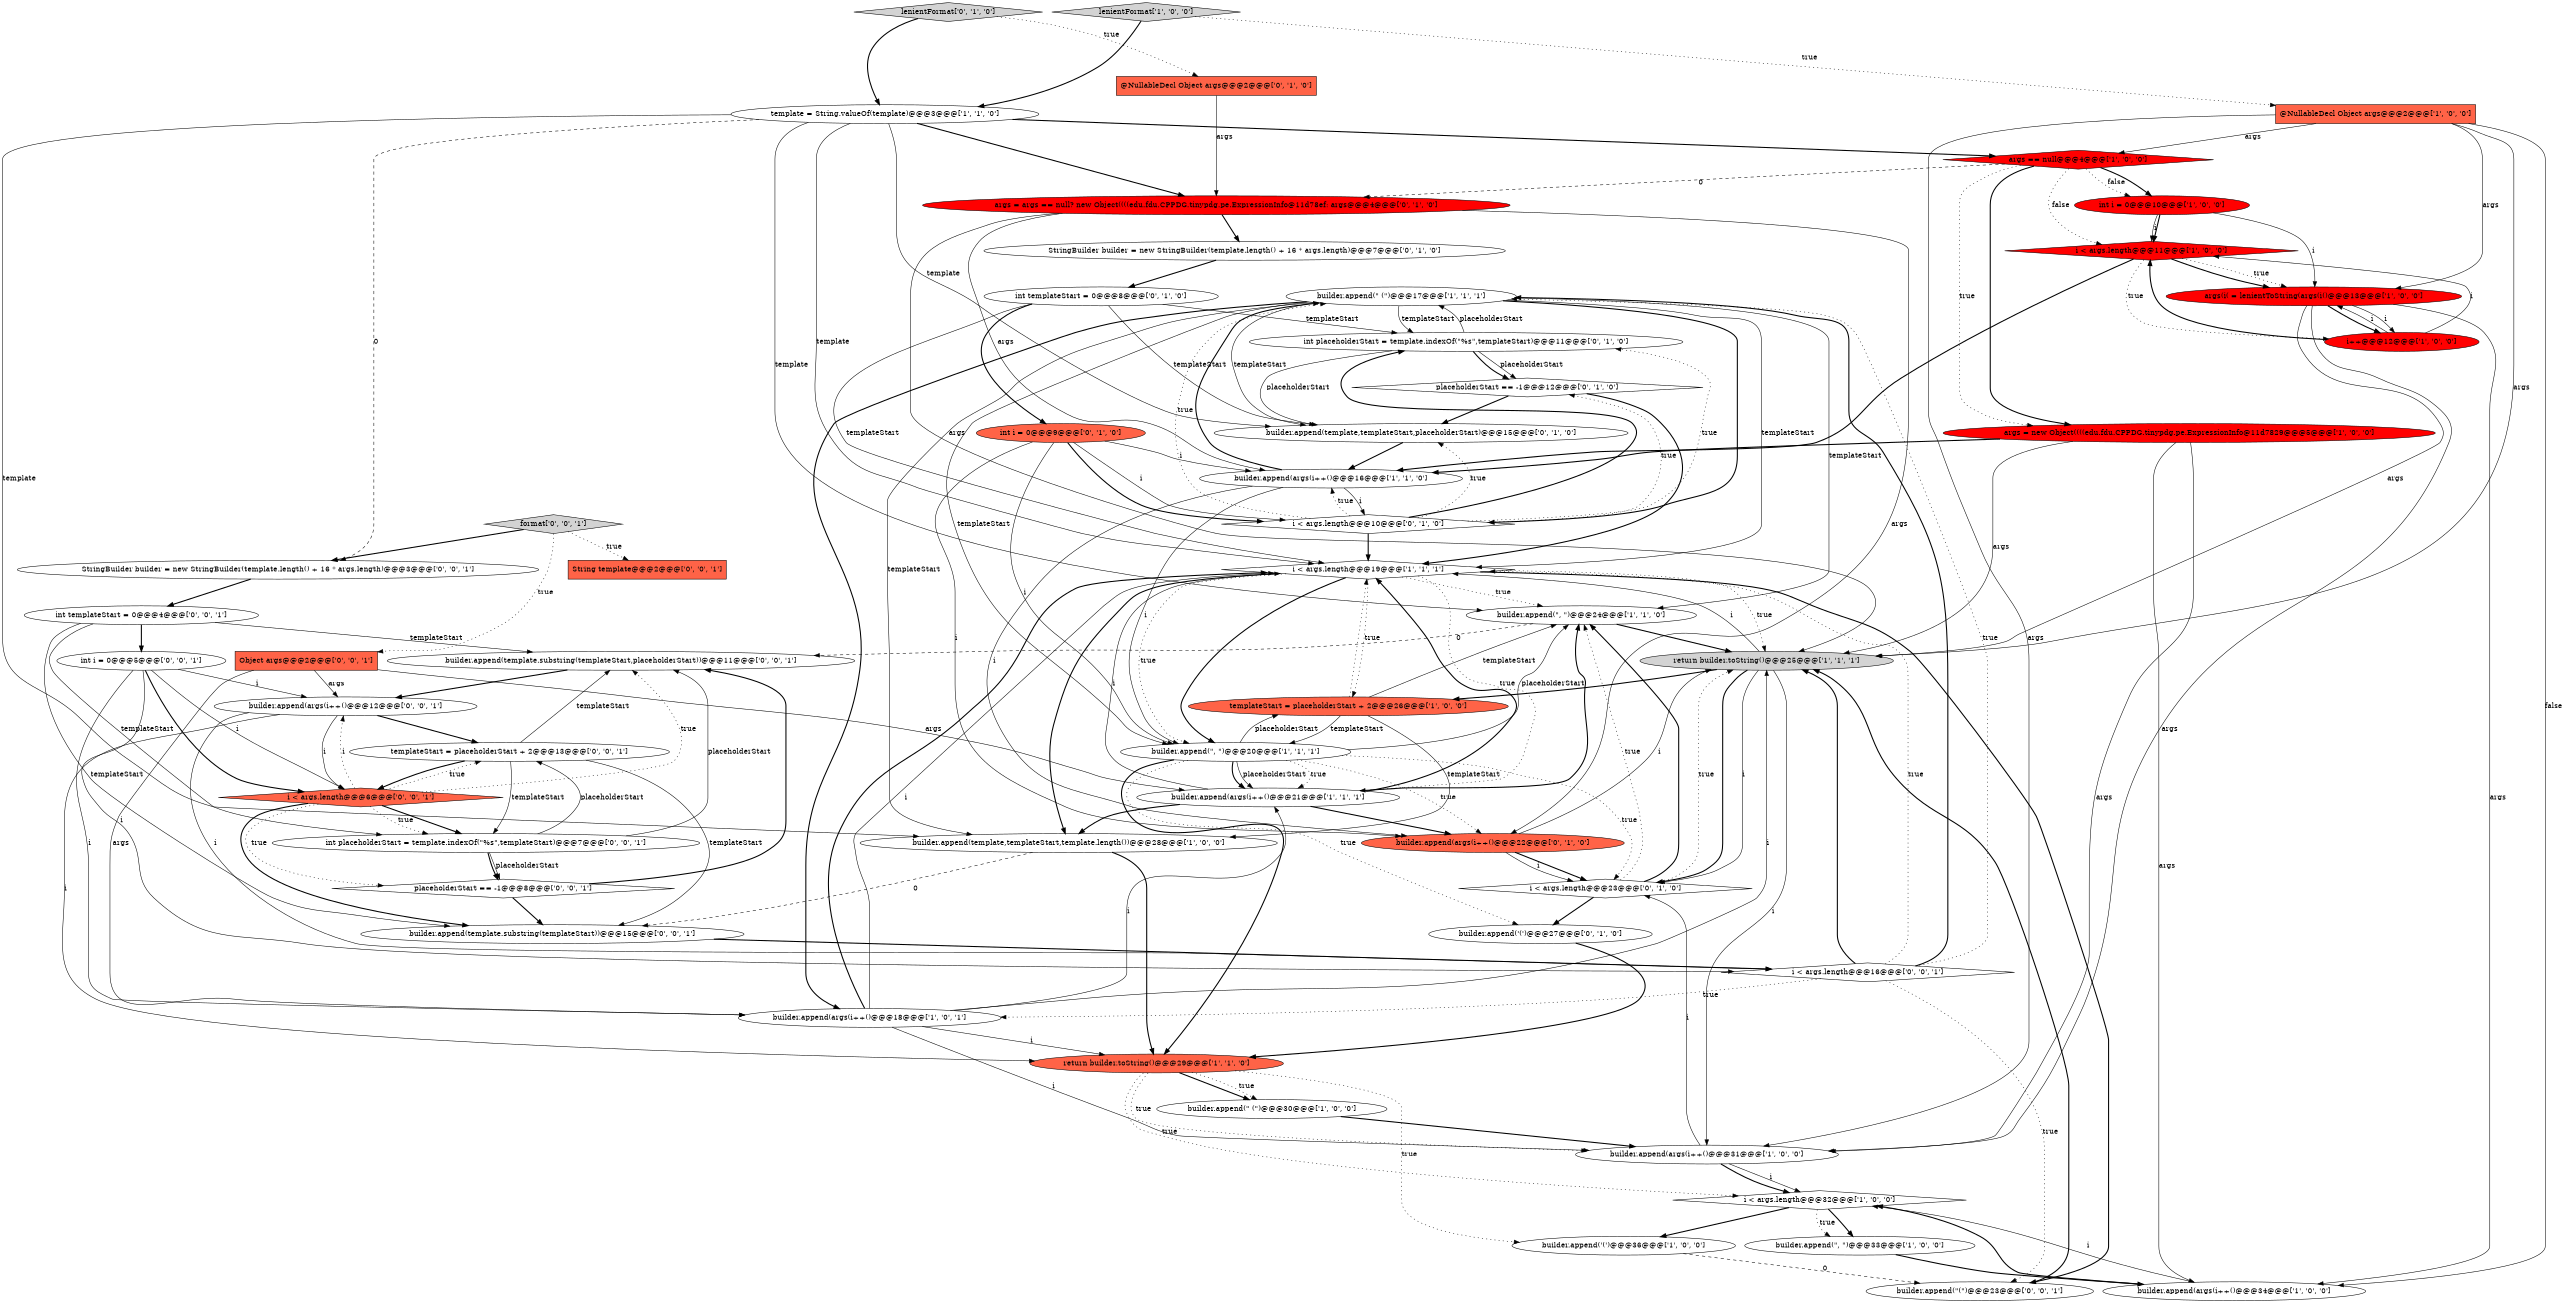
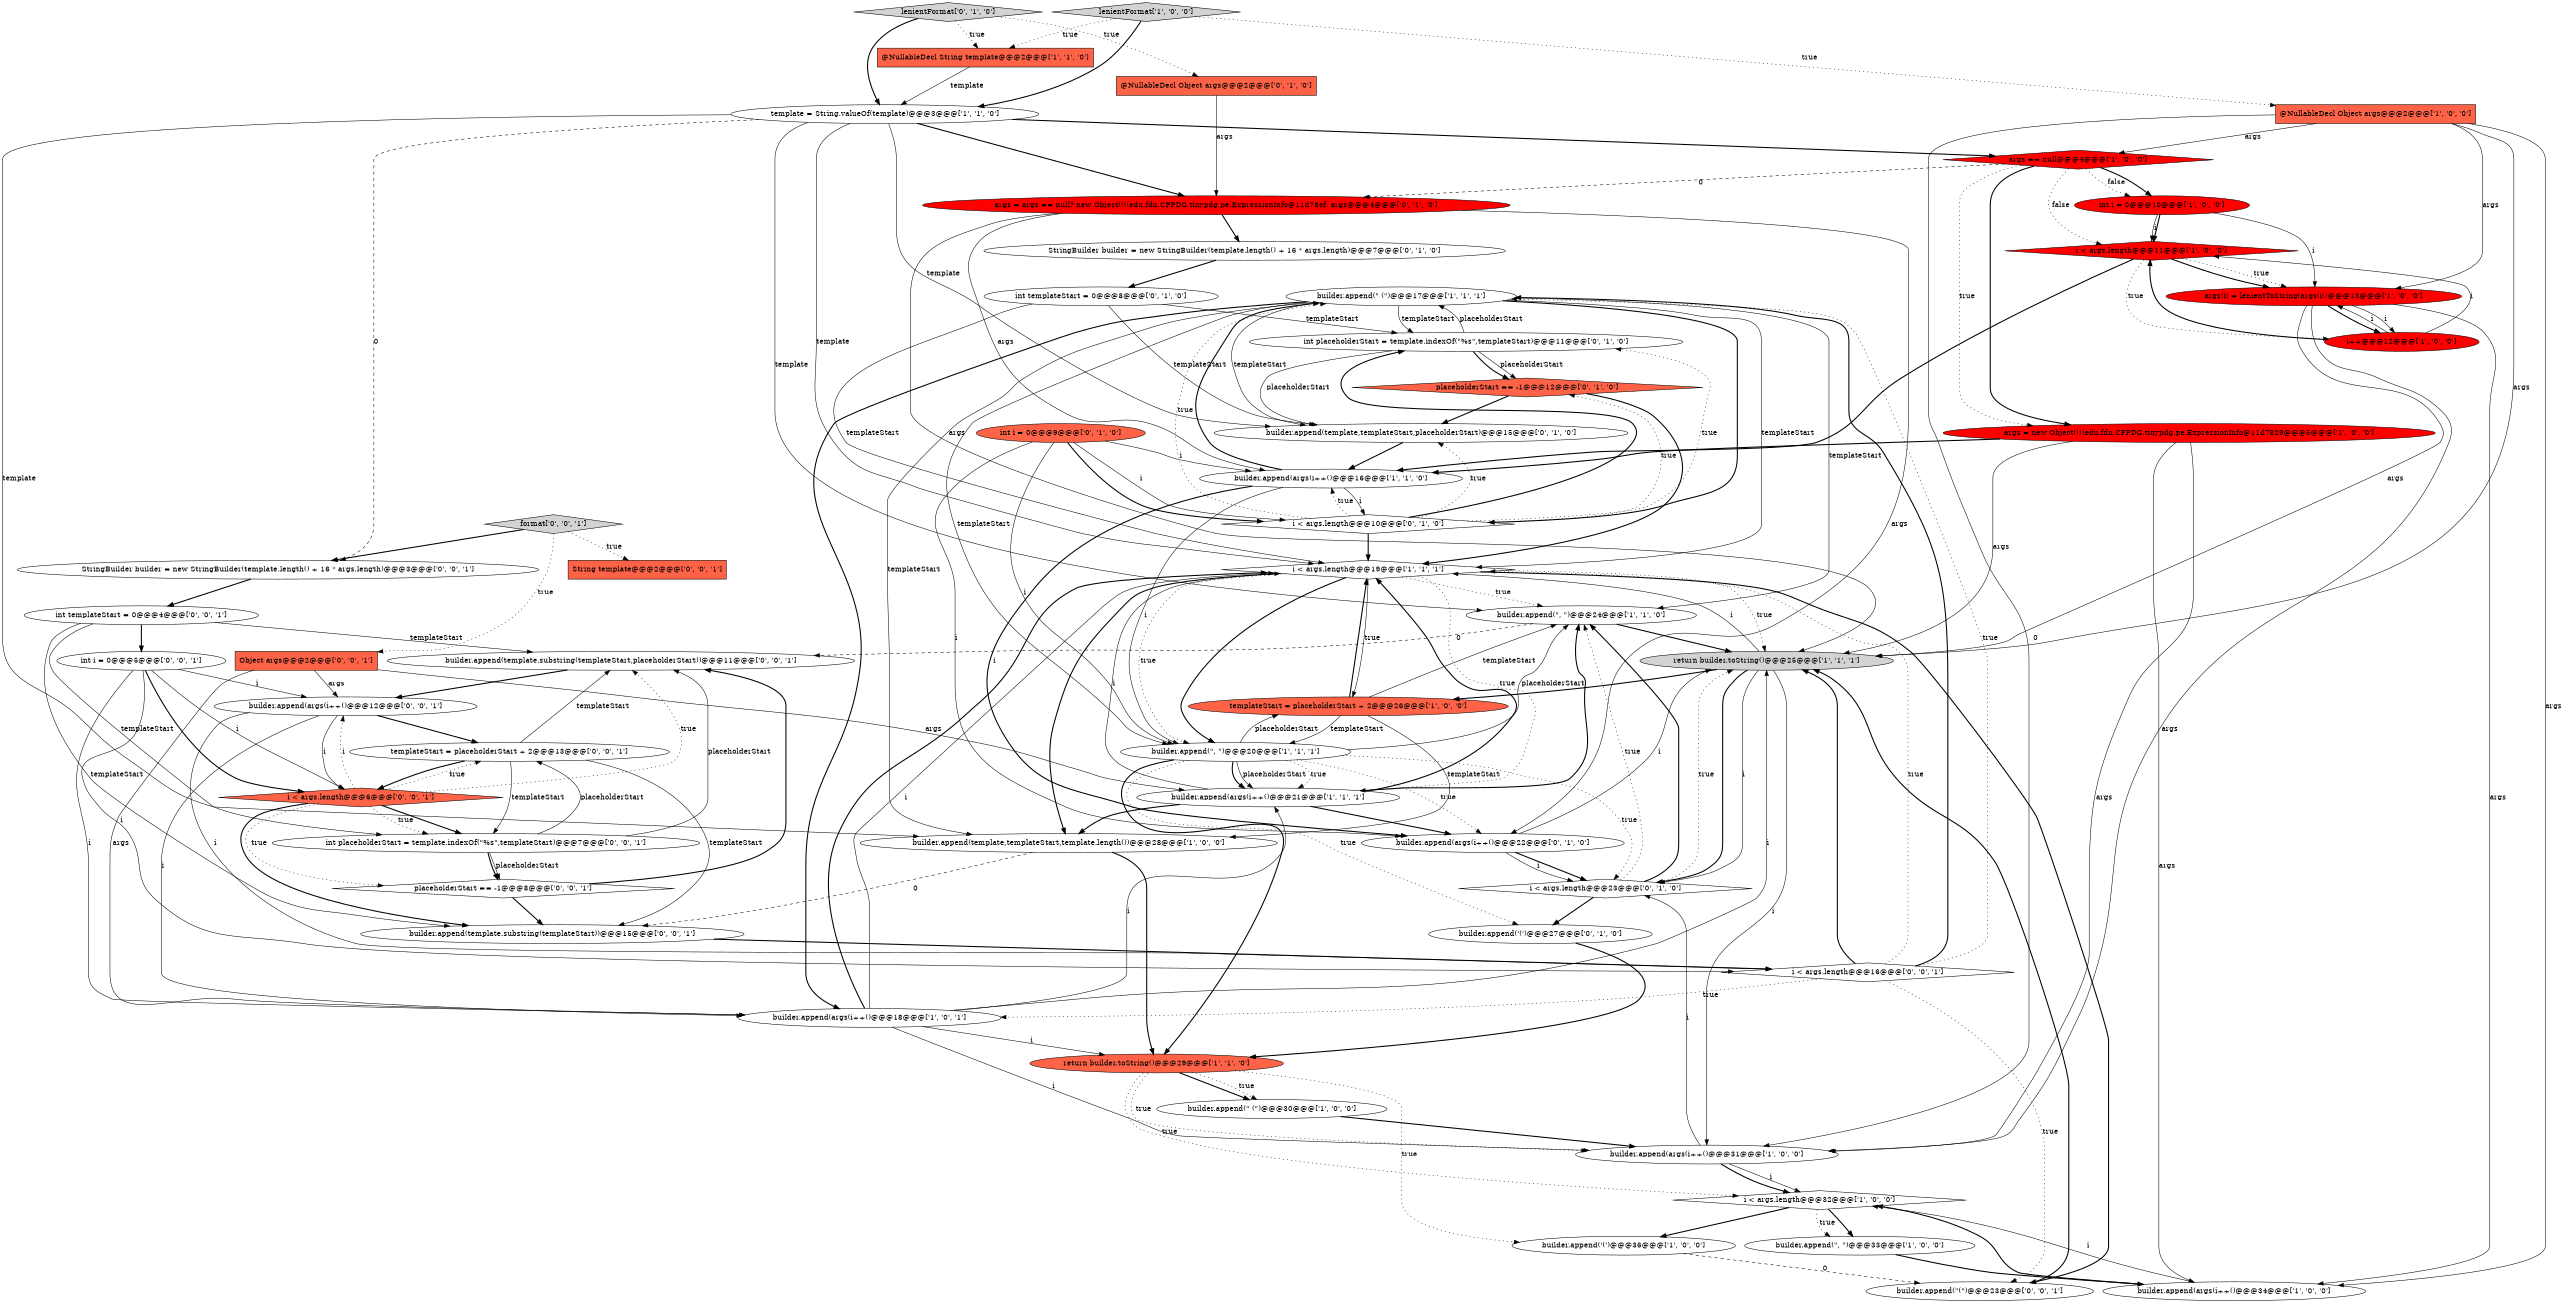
none -> (985, 58)
(982, 358) -> none
(1527, 387) -> (1527, 387)
(1364, 636) -> (1364, 636)
(2036, 638) -> (2036, 638)
(1358, 641) -> (1358, 641)
(2554, 706) -> (2554, 706)
(1008, 741) -> (1008, 741)
(1493, 843) -> (1493, 843)
(334, 1033) -> (278, 997)
